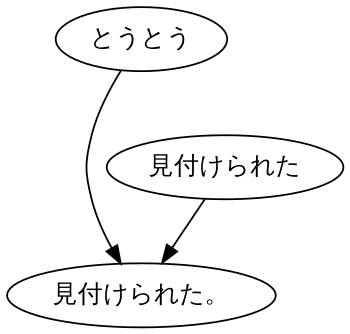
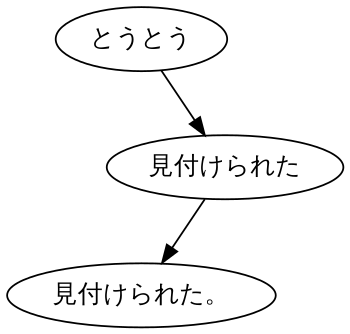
(87, 158) -> (178, 95)
